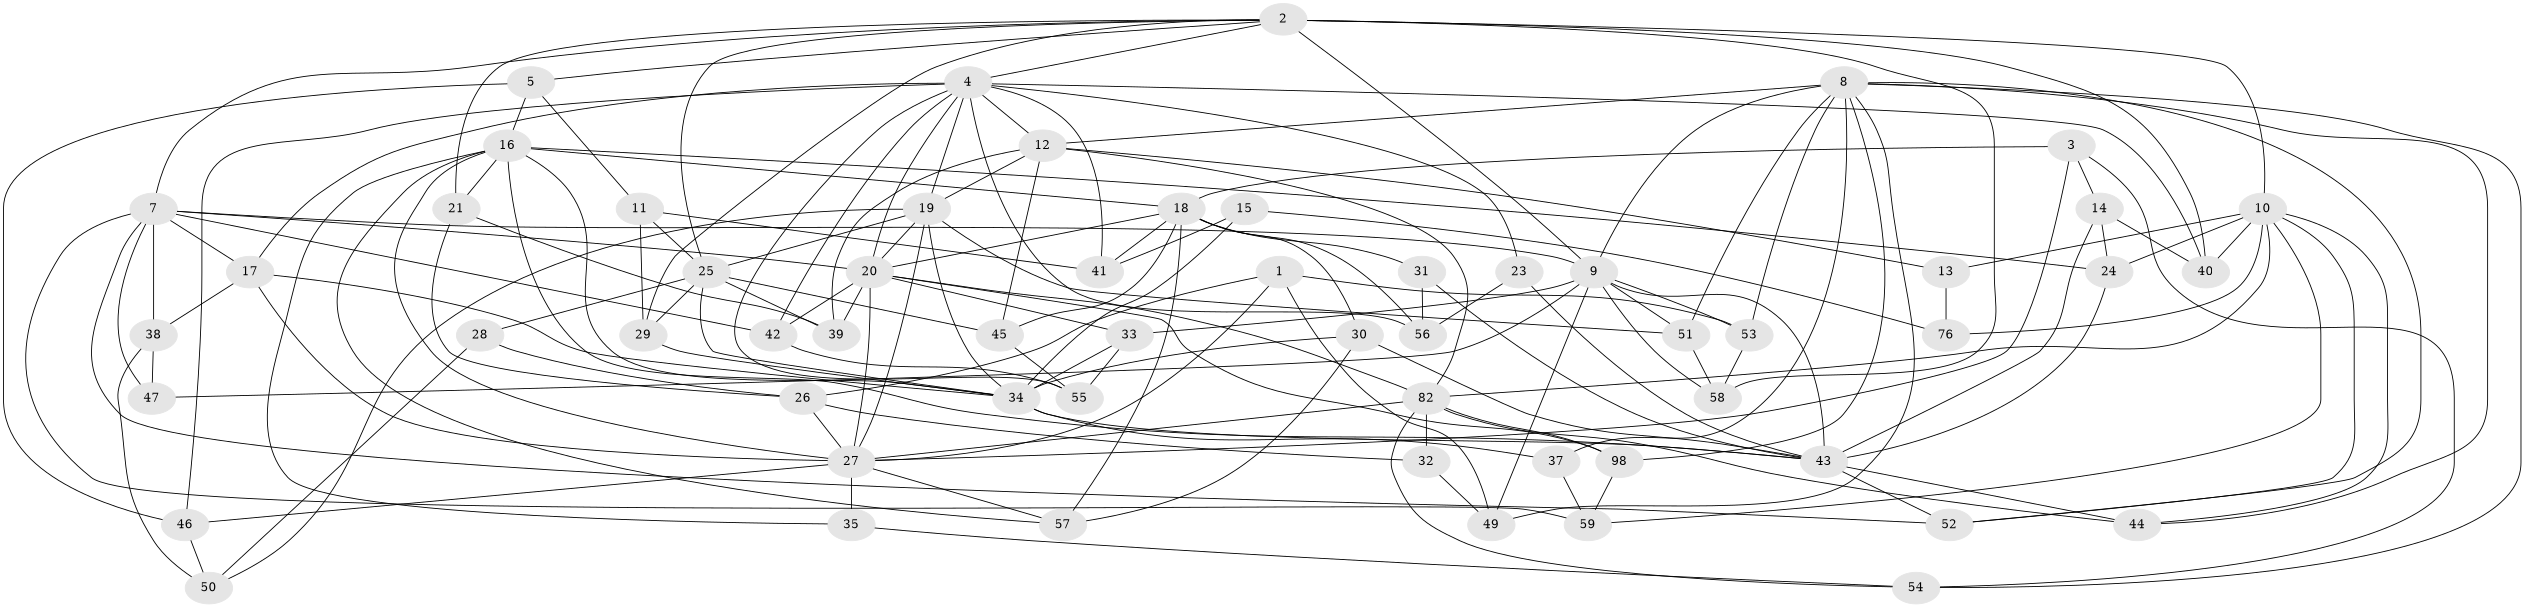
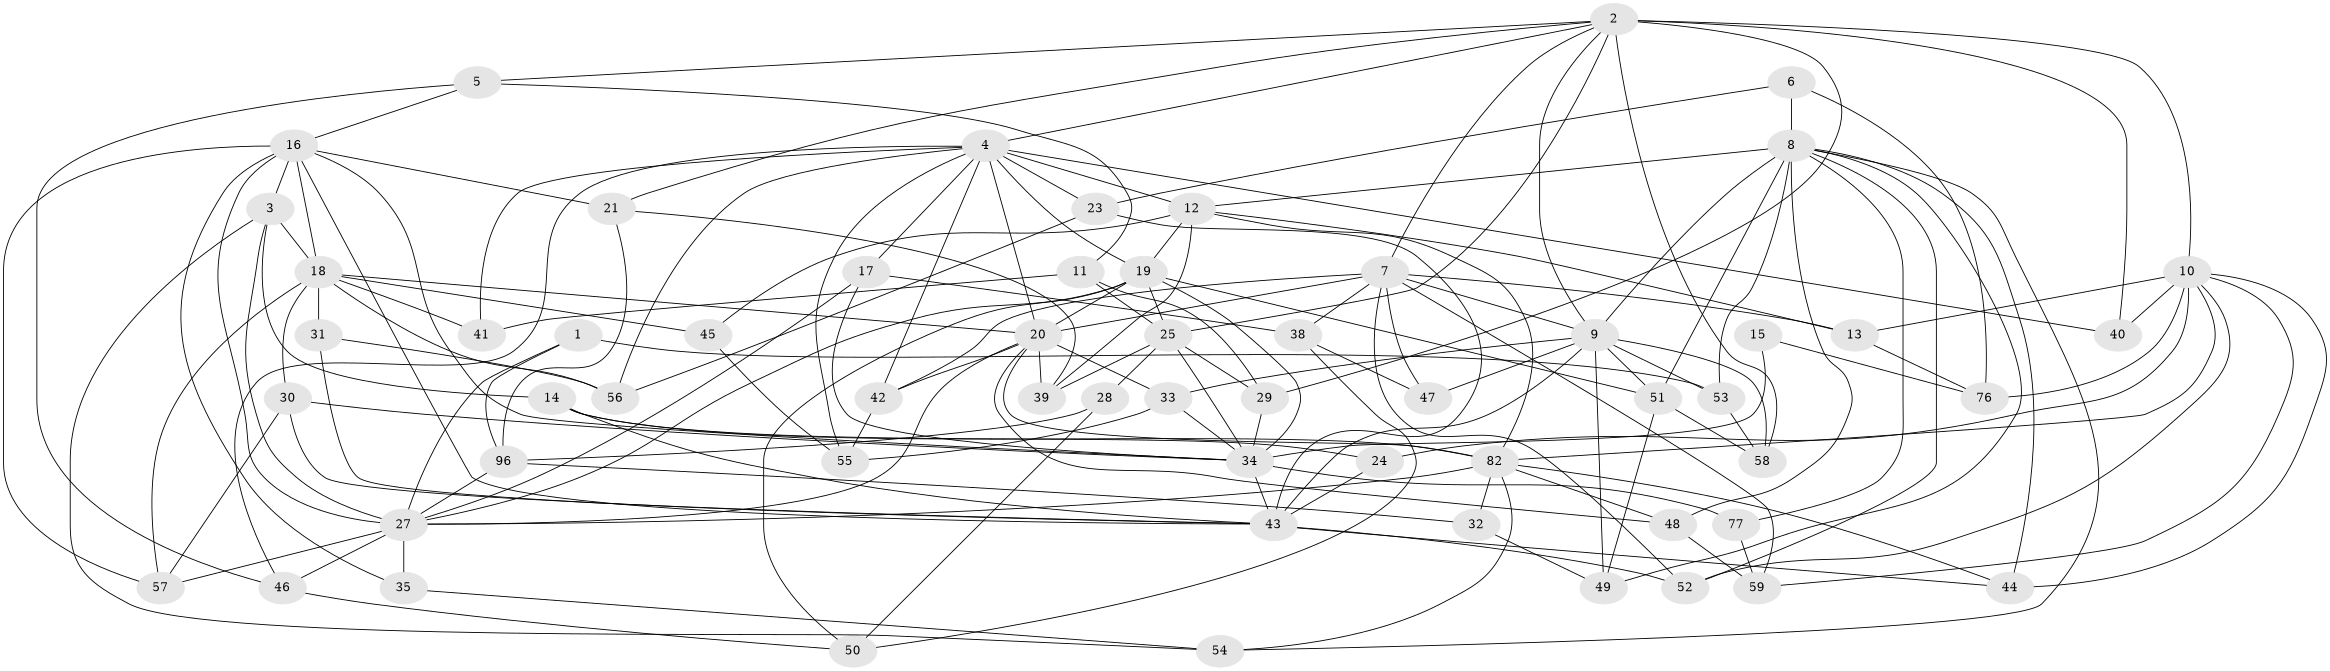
none -> (1792, 83)
(1271, 193) -> (282, 177)
(1187, 236) -> none
(196, 237) -> (1611, 294)
(2158, 244) -> (1021, 439)
(847, 302) -> none
(1372, 397) -> (1629, 501)
(803, 399) -> (504, 462)
(1556, 462) -> (1736, 525)
(1620, 462) -> (1673, 525)
